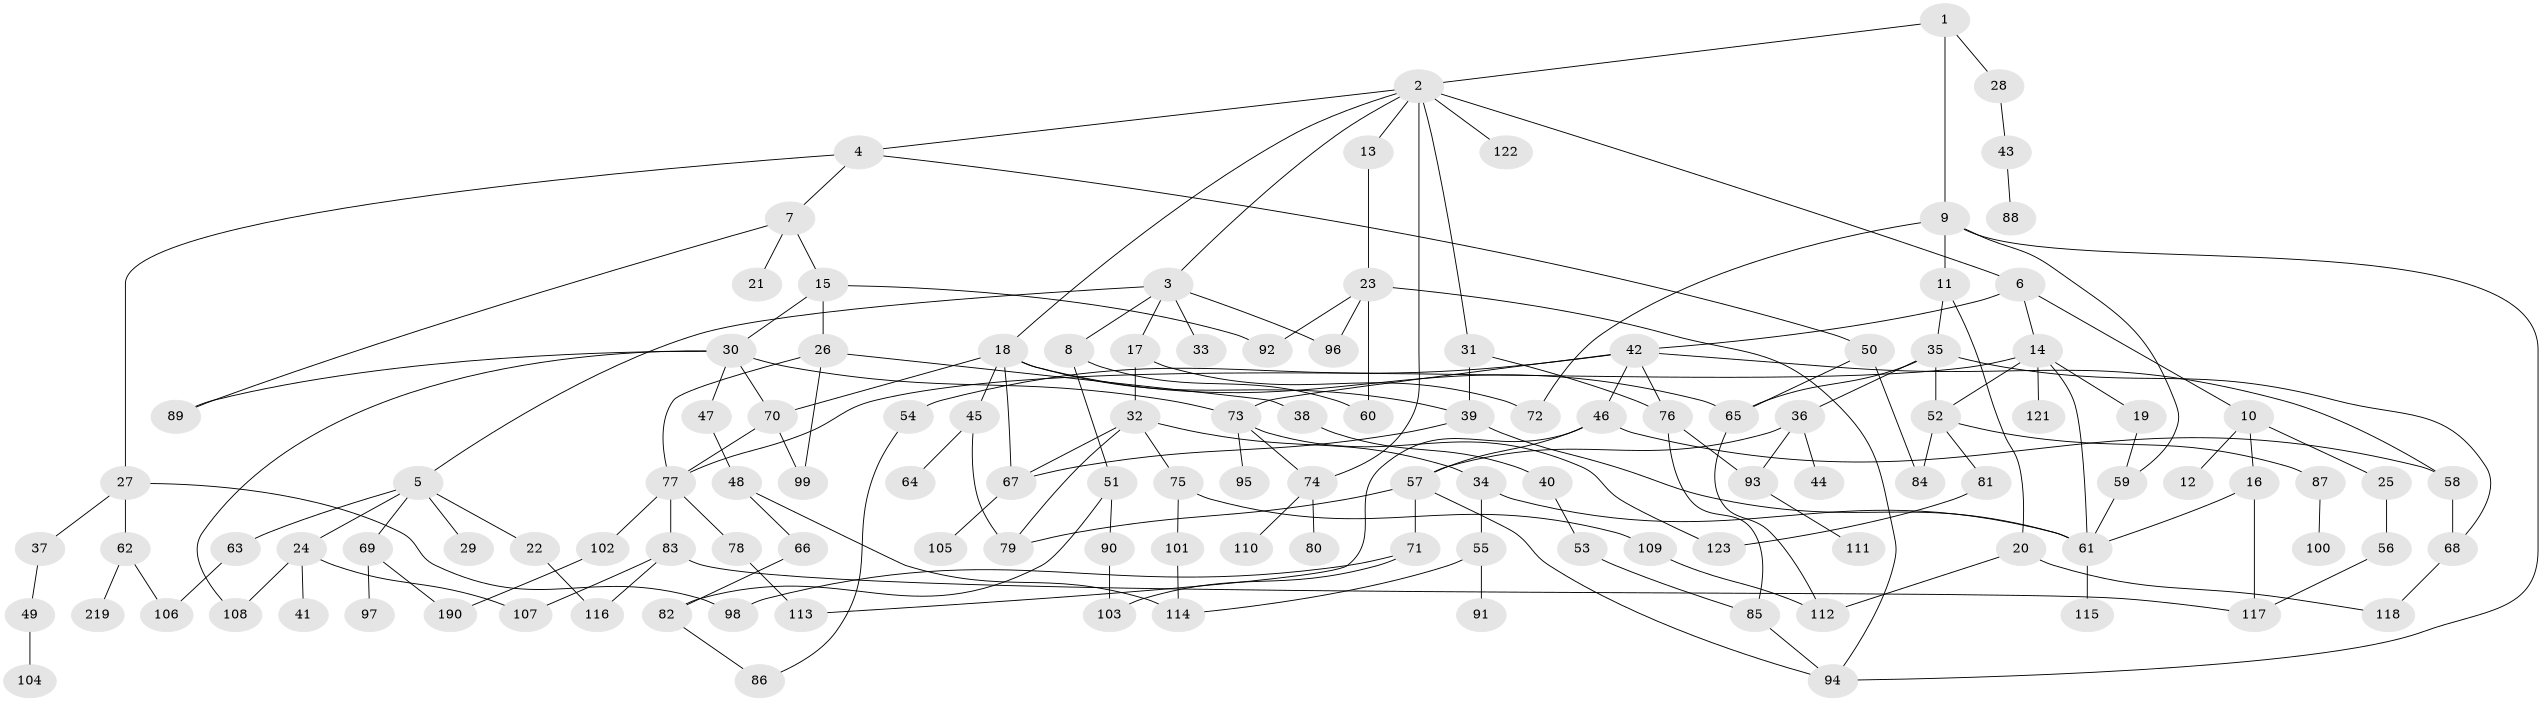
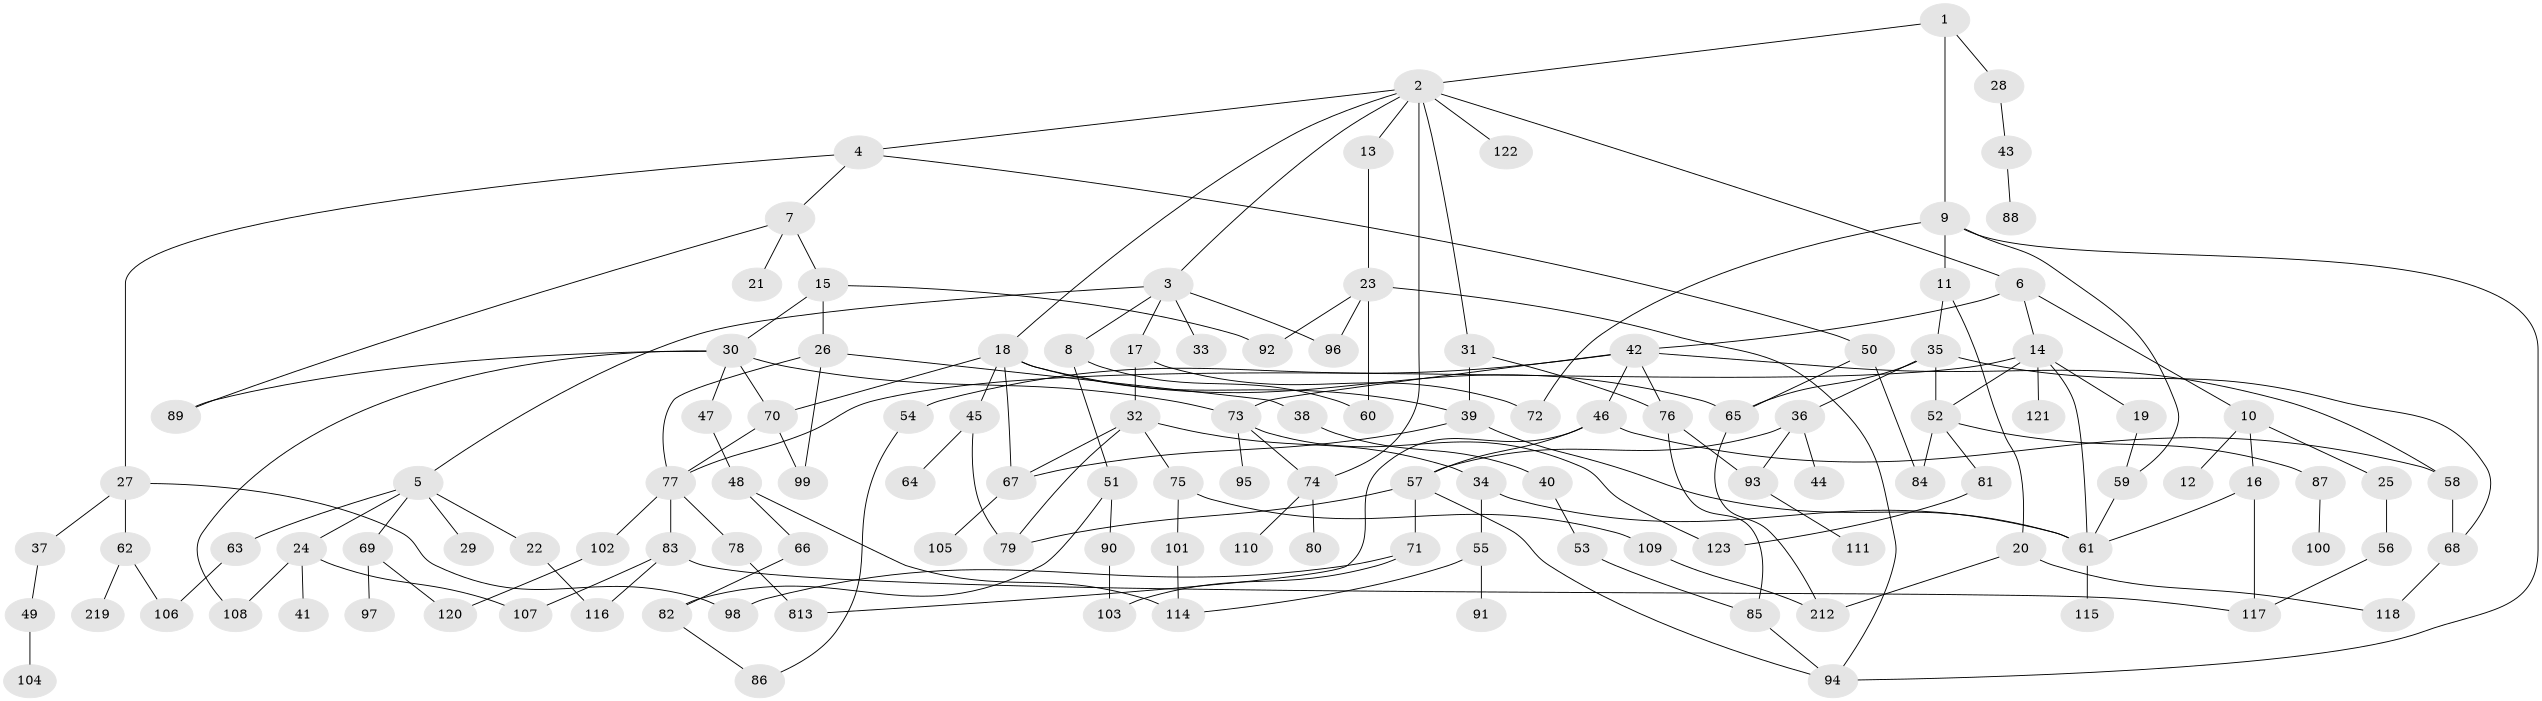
(450, 615) -> (450, 615)
(801, 615) -> (801, 615)
(1823, 615) -> (1823, 615)
